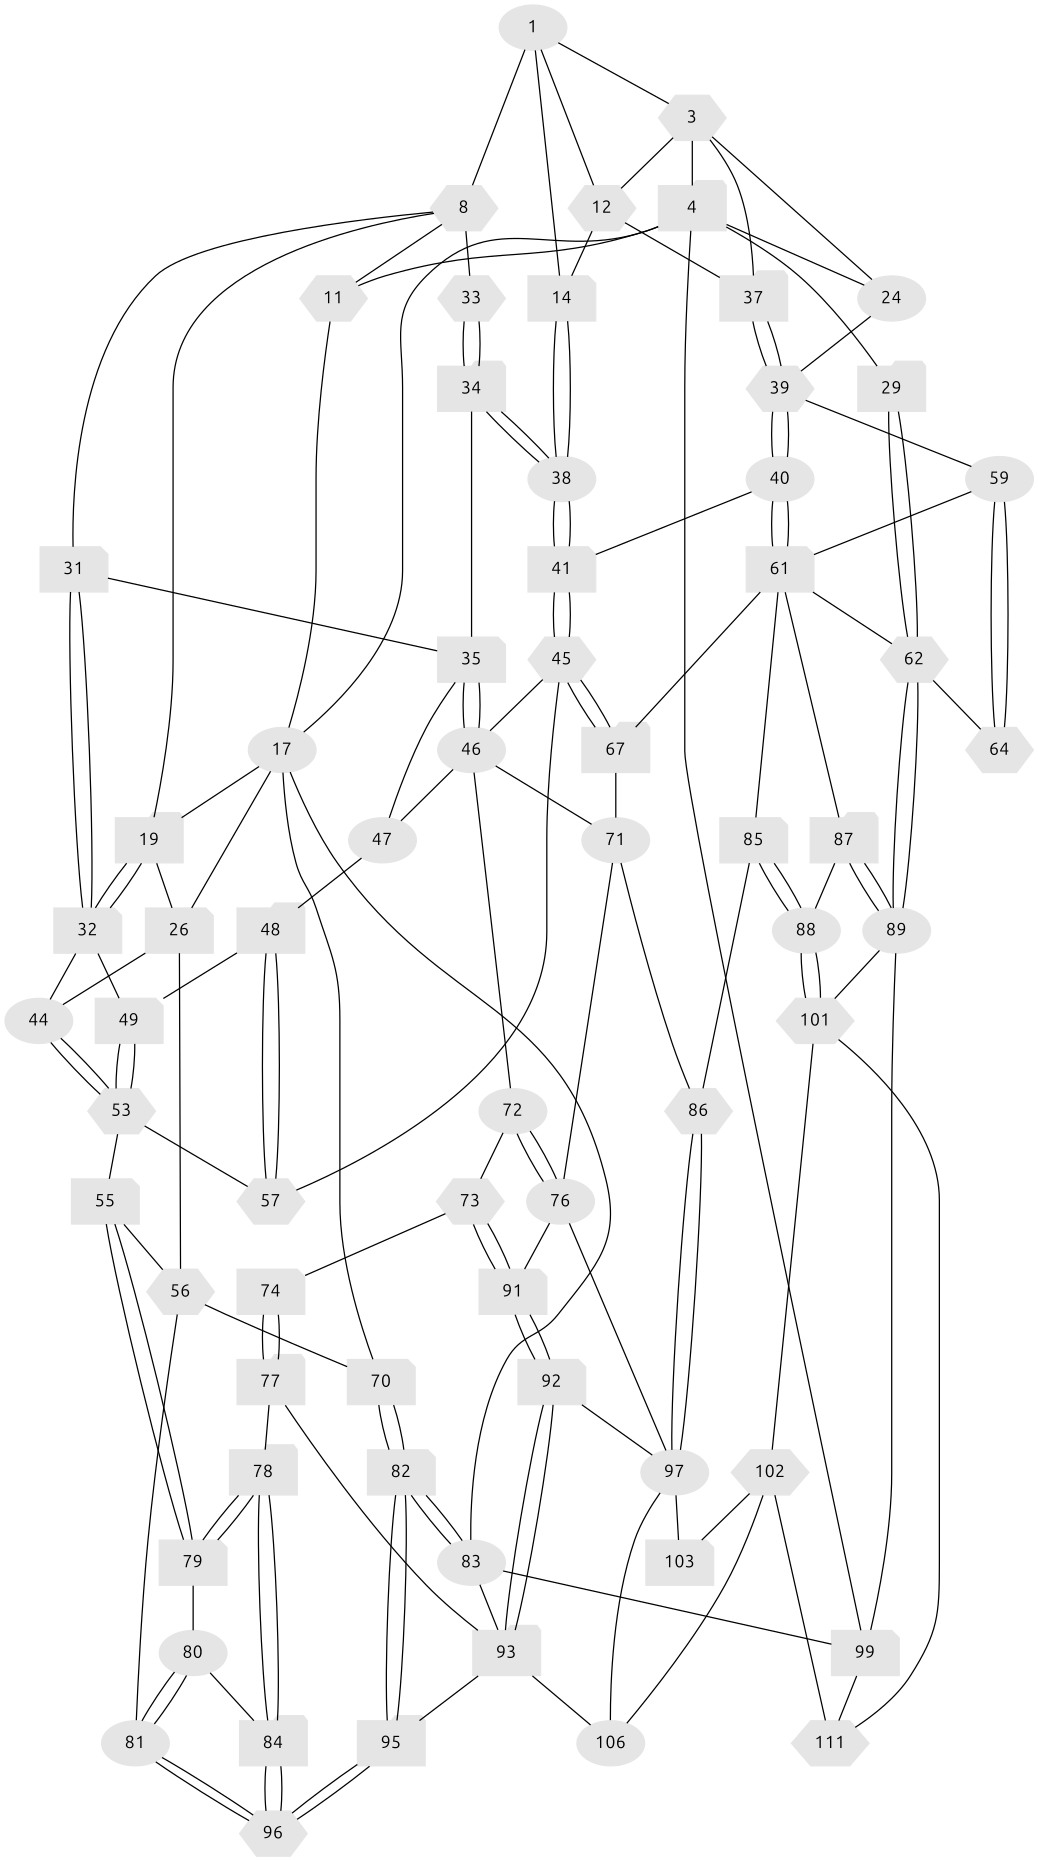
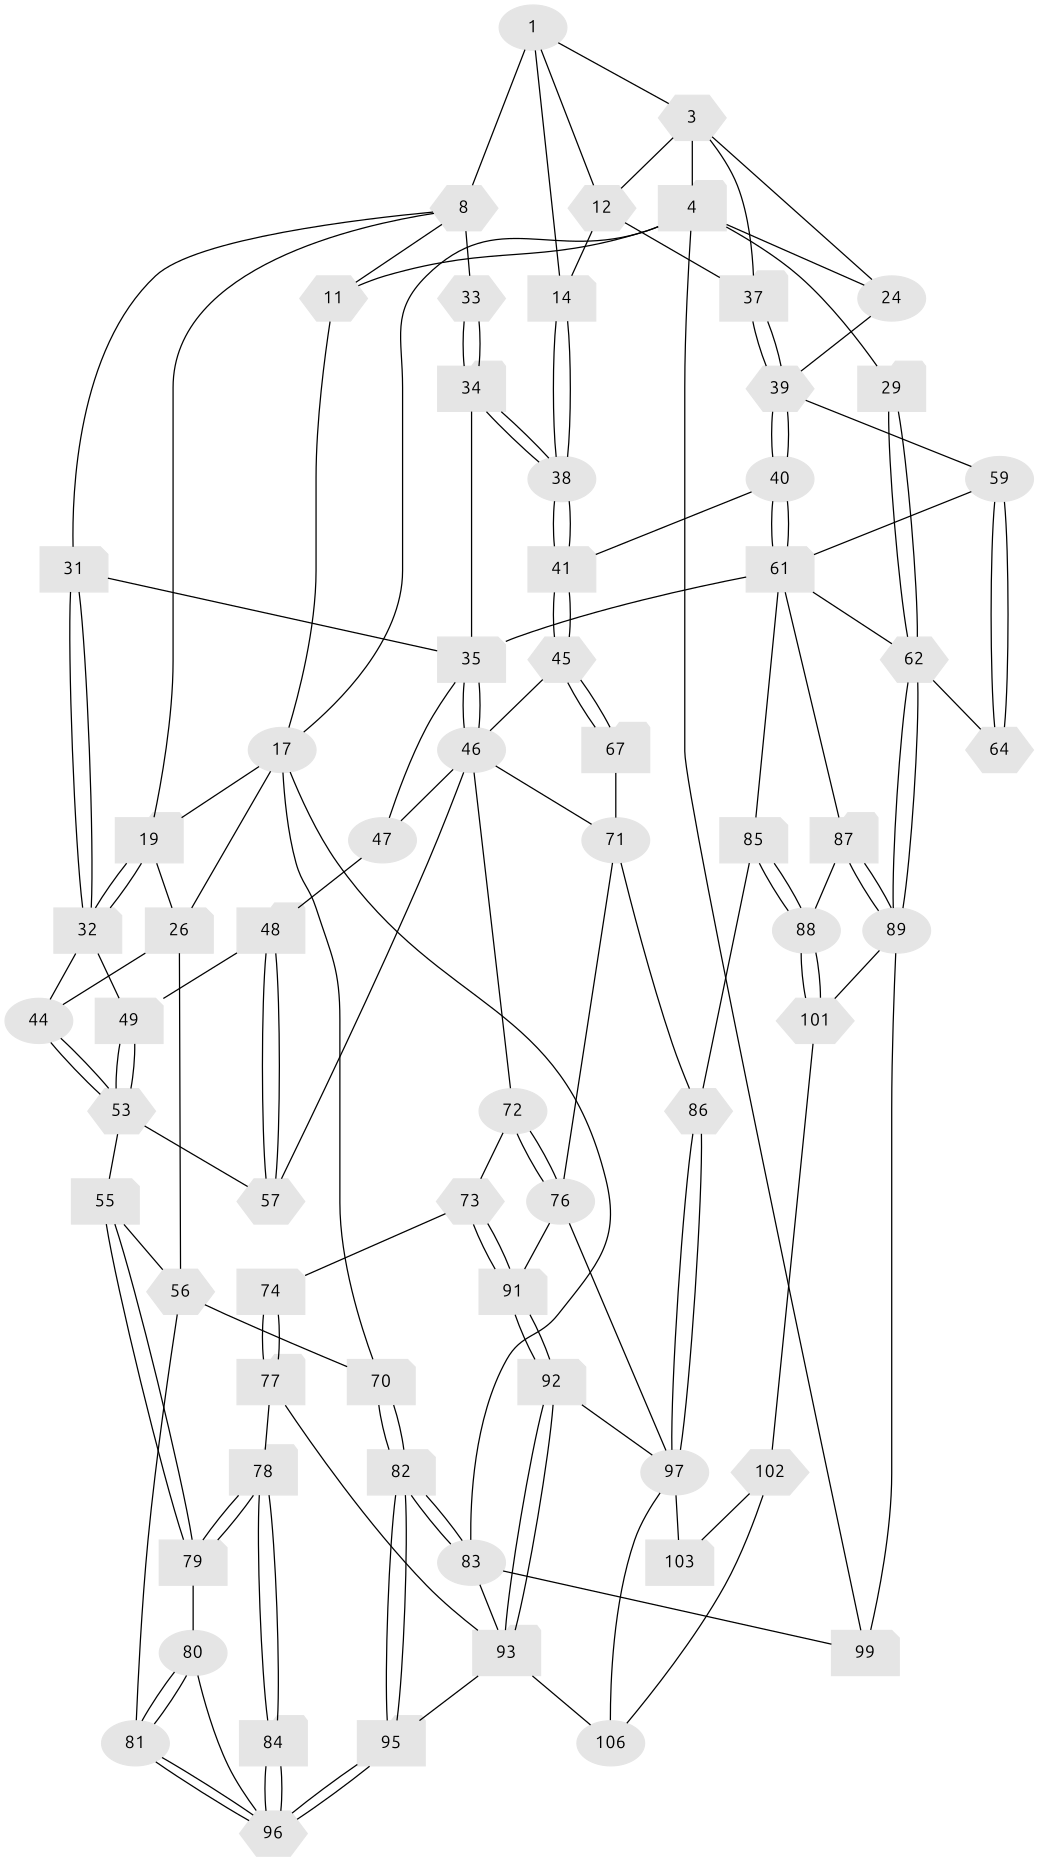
(698, 660) -> (625, 605)
(533, 994) -> (377, 977)
(232, 1697) -> (220, 1746)
(830, 1743) -> none
